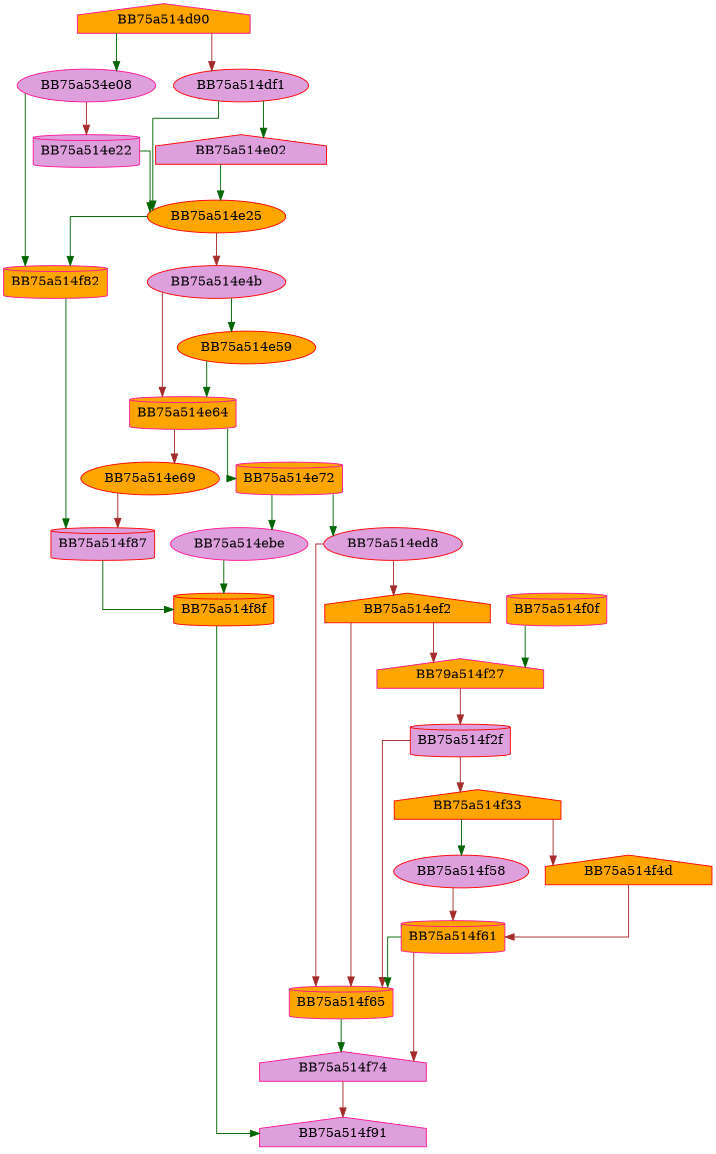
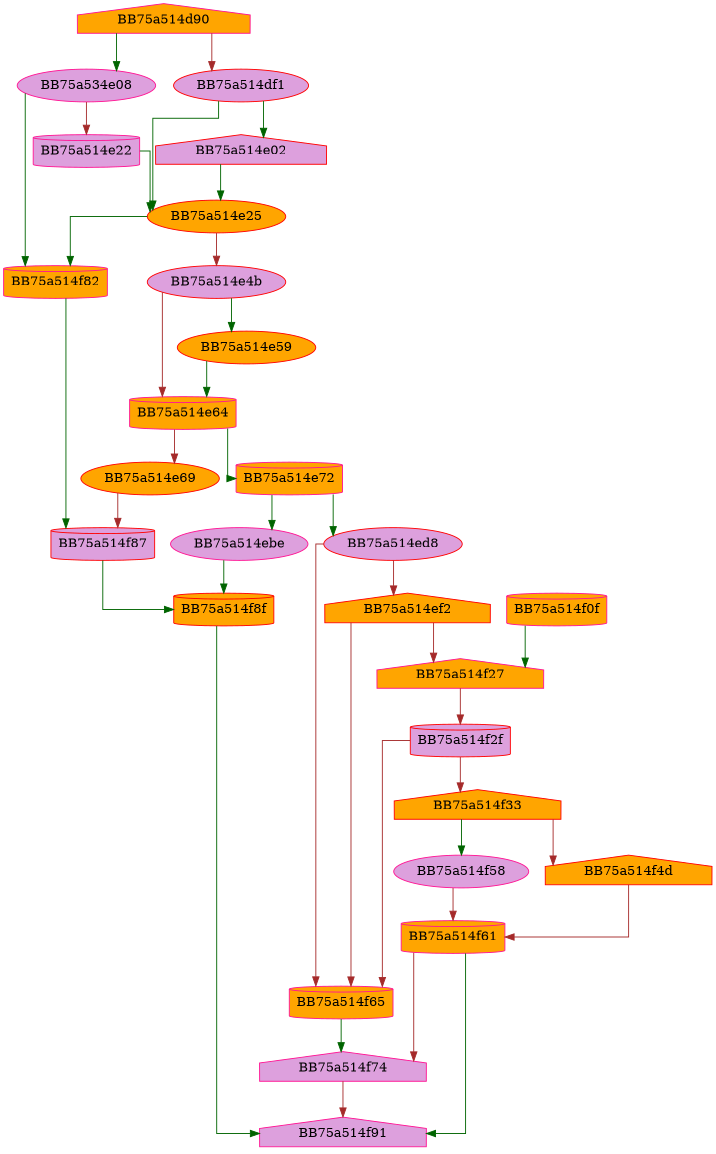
(460, 675) -> (460, 675)
(461, 872) -> (461, 872)
(388, 951) -> (466, 1058)
